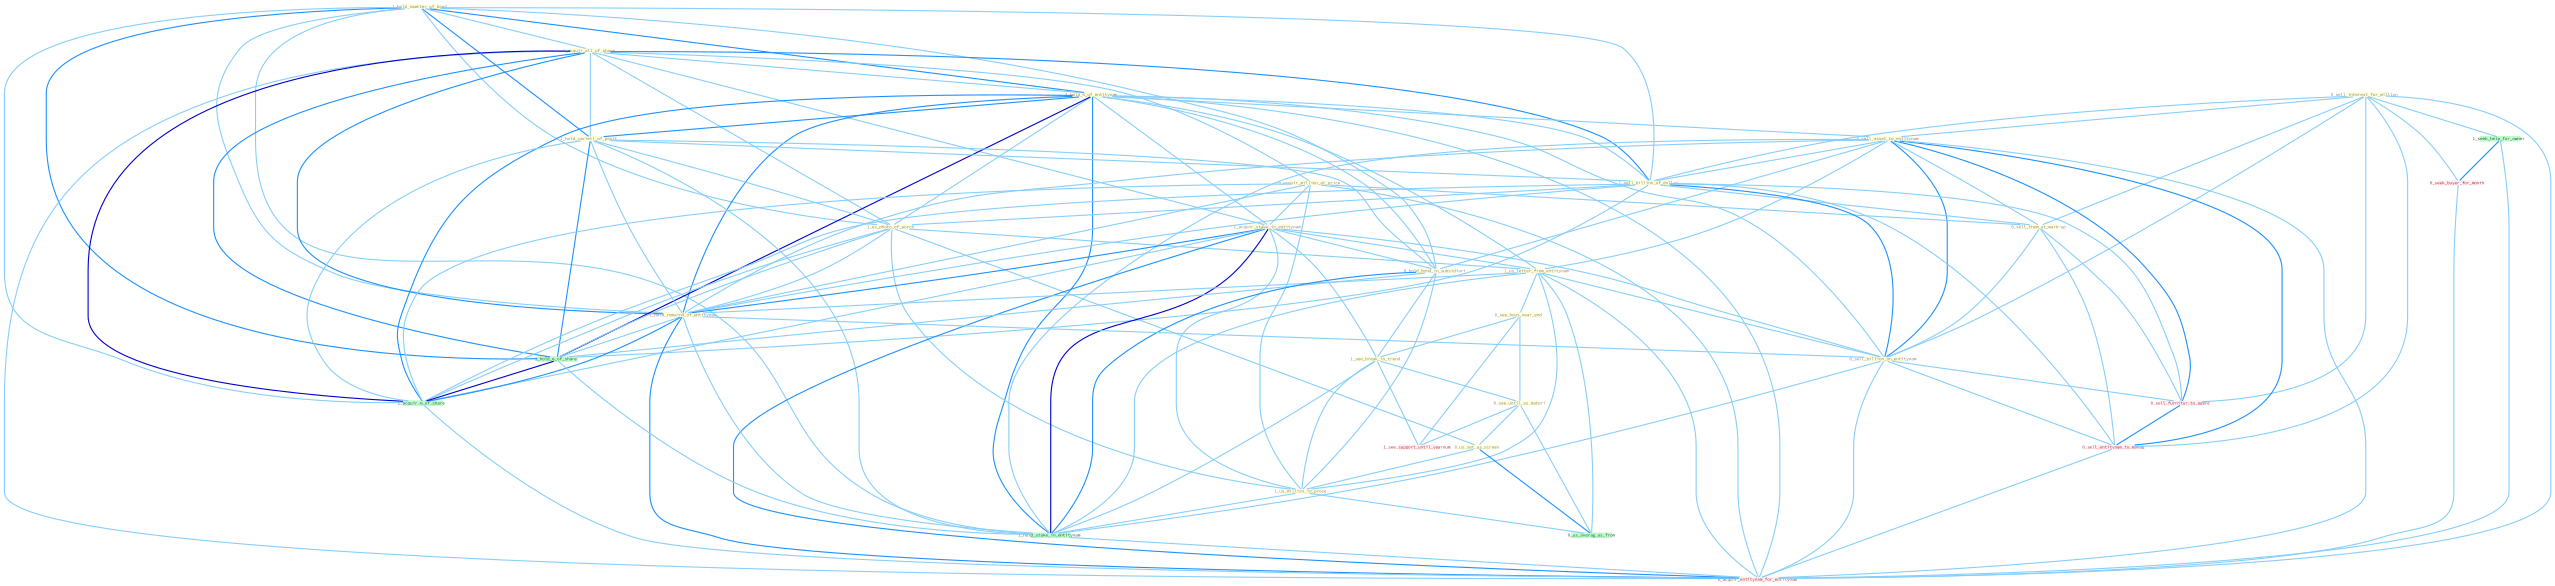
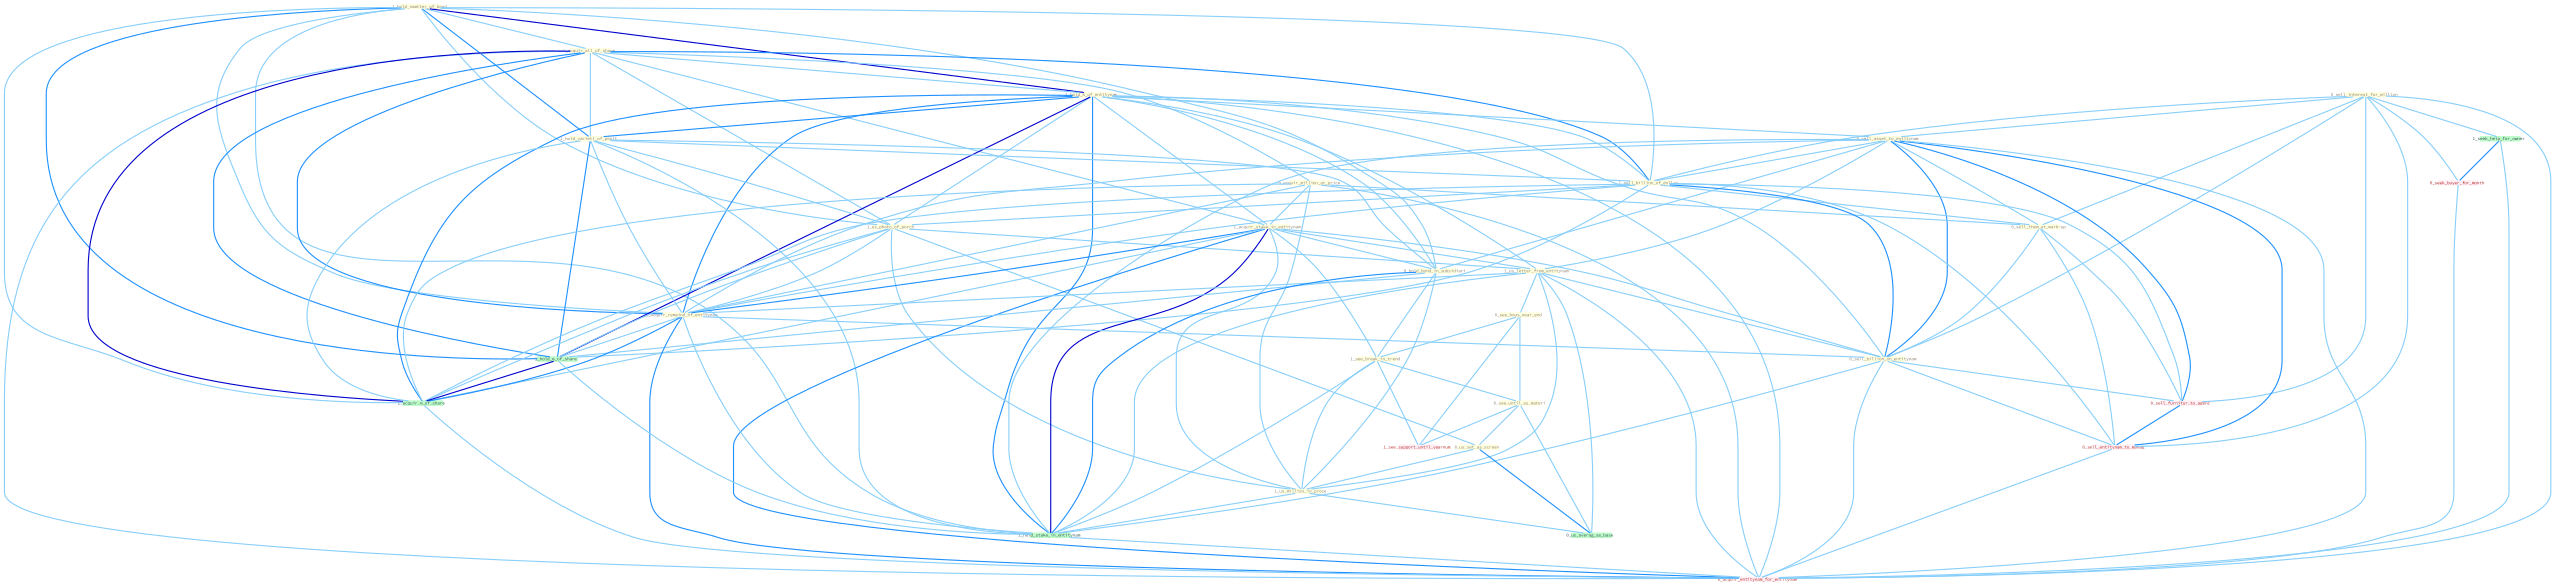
(708, 44) -> (708, 44)
(683, 315) -> (683, 315)
(1592, 535) -> (1592, 535)
